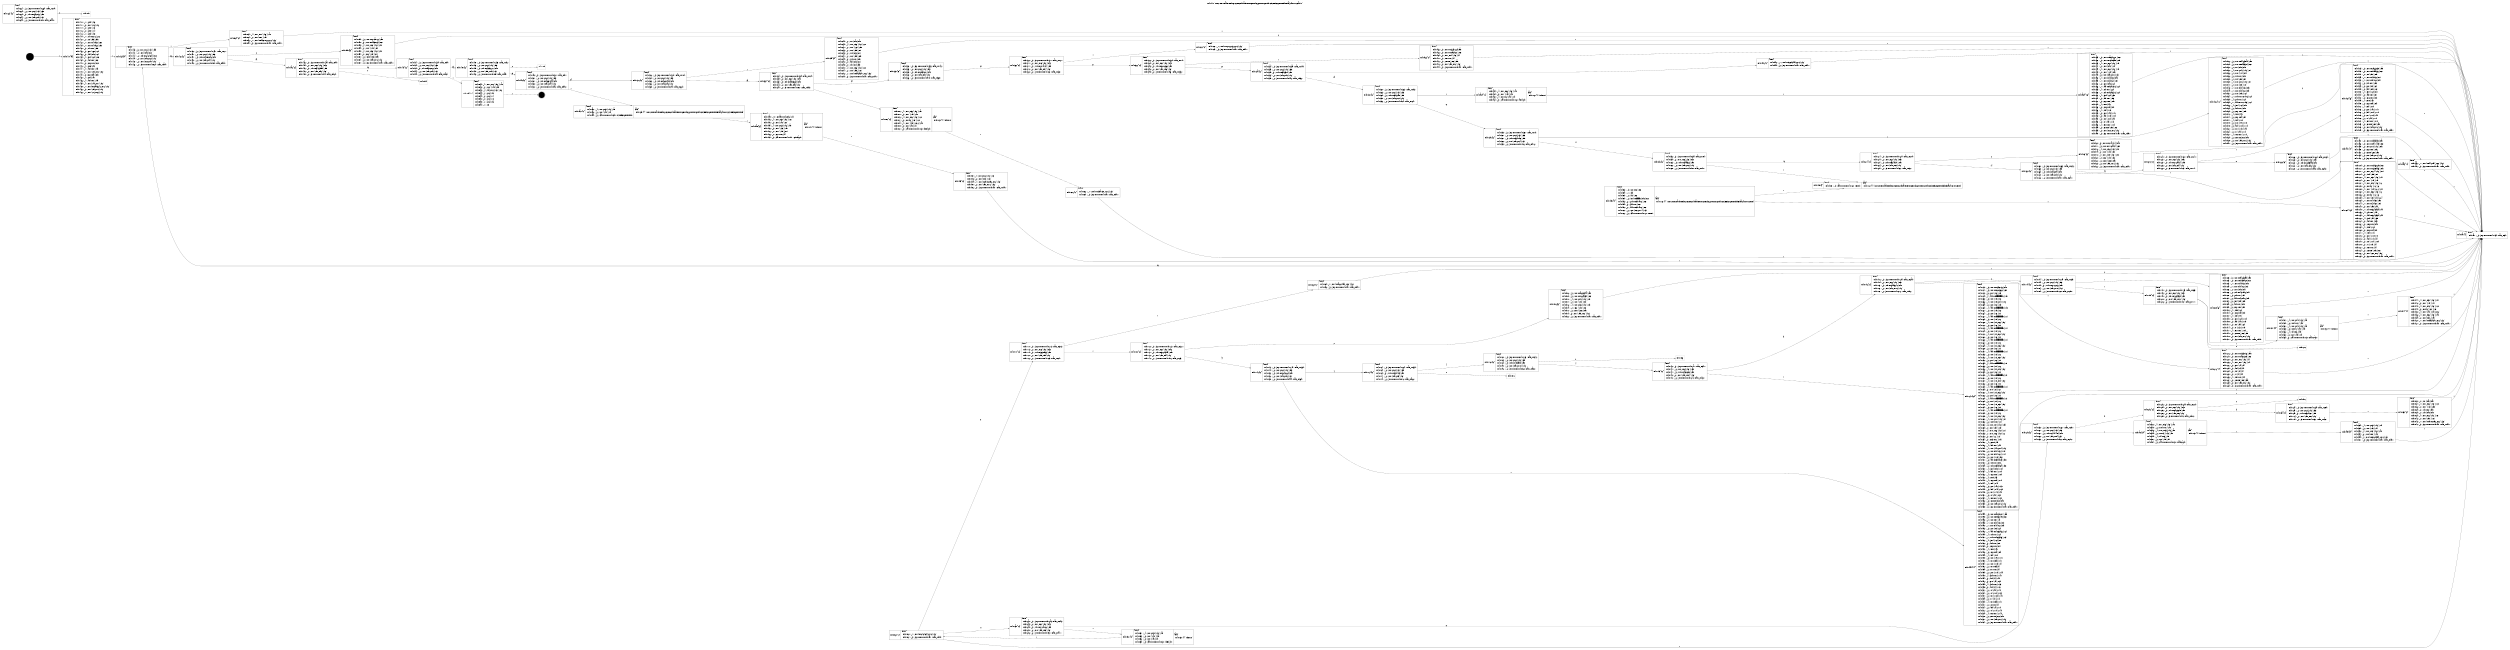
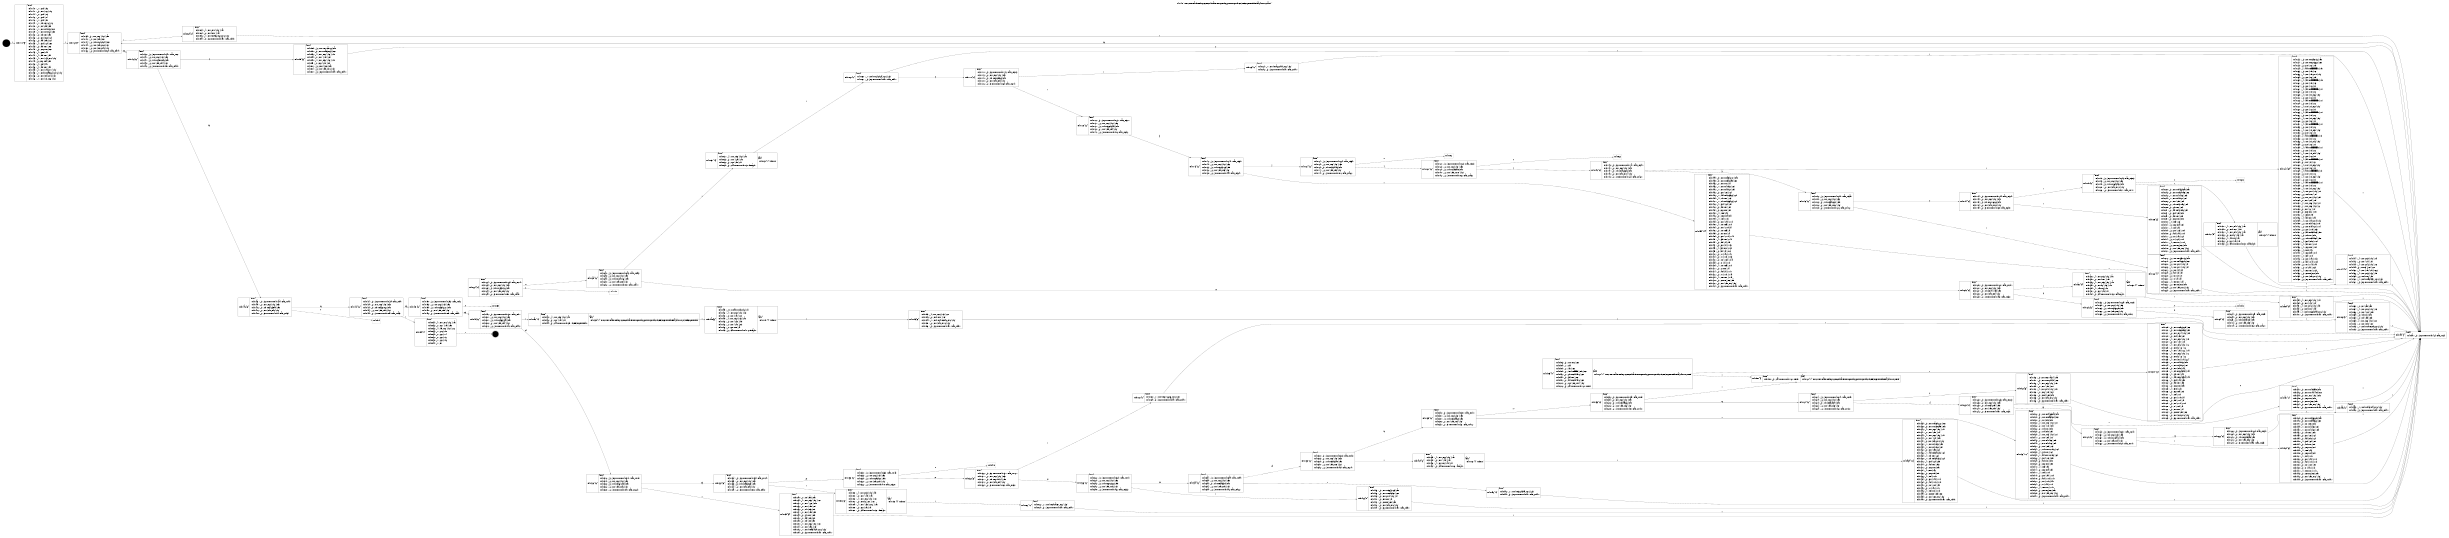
(1576, 304) -> none
none -> (991, 465)
(976, 631) -> (554, 283)
